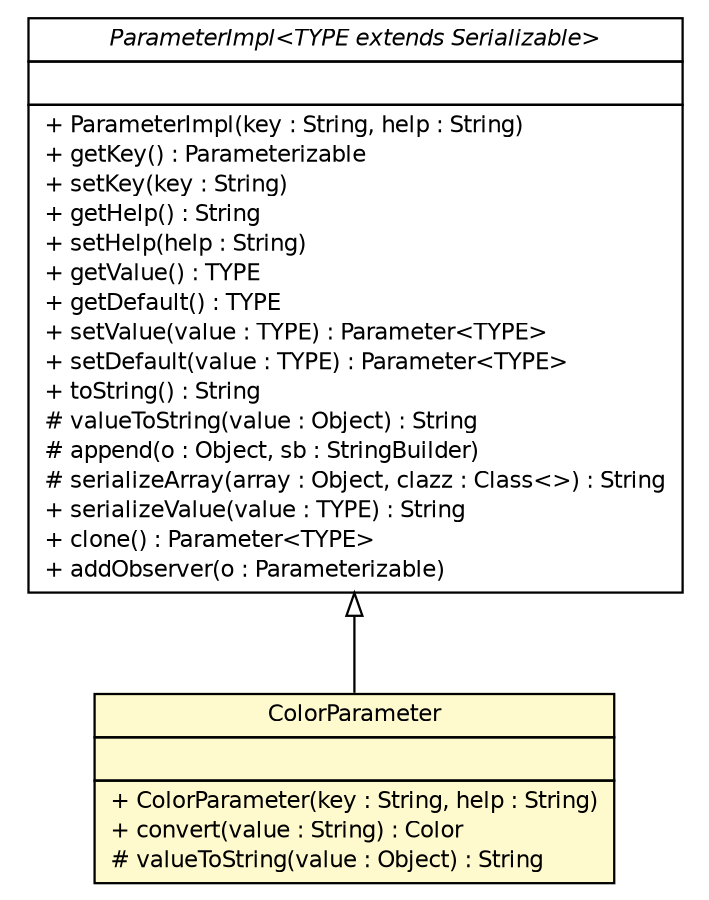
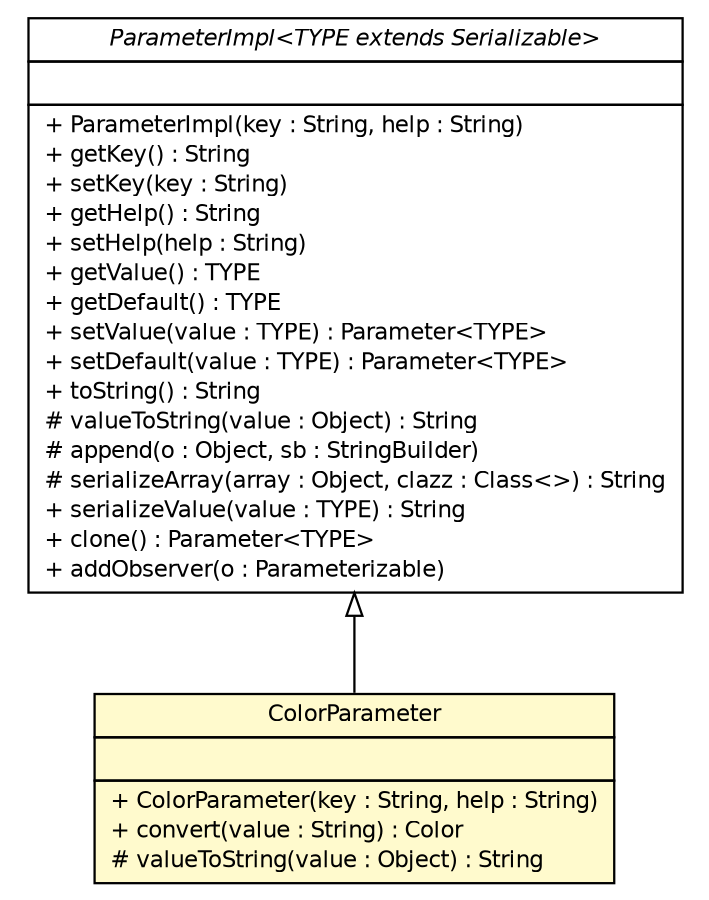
(206, 155) -> (148, 155)
